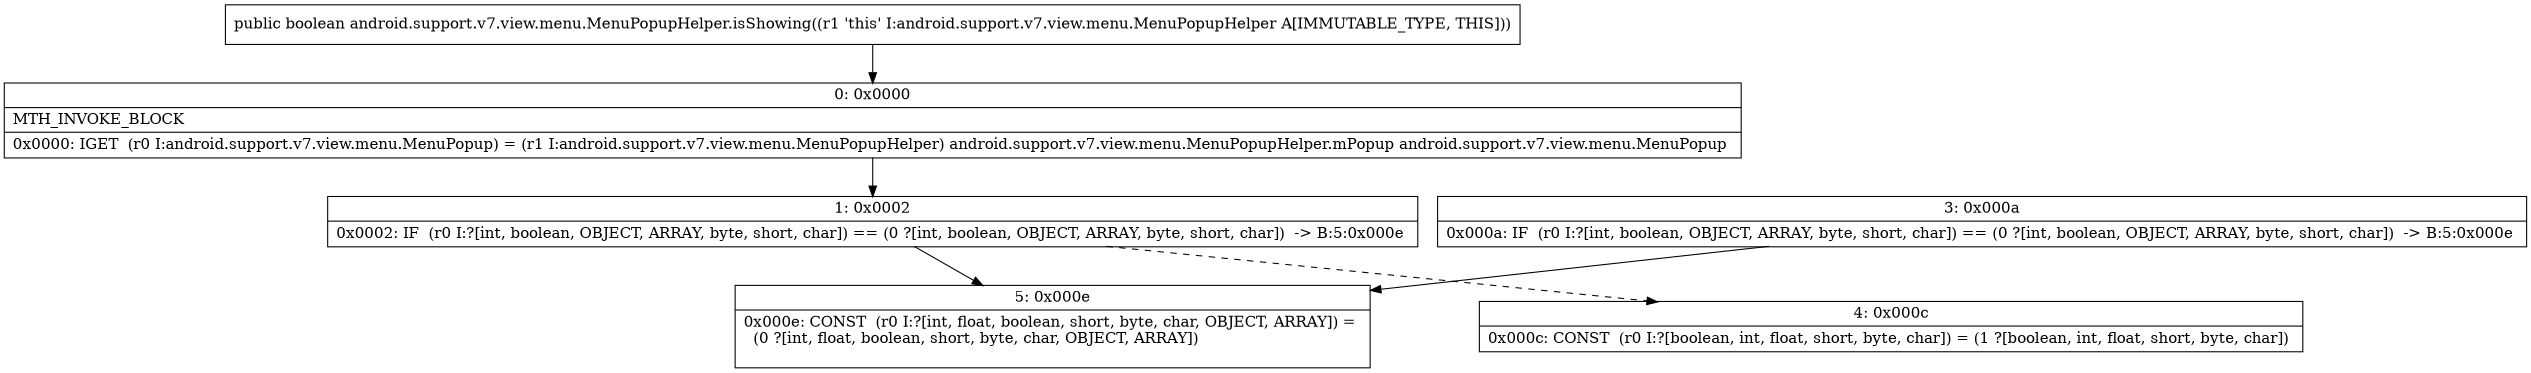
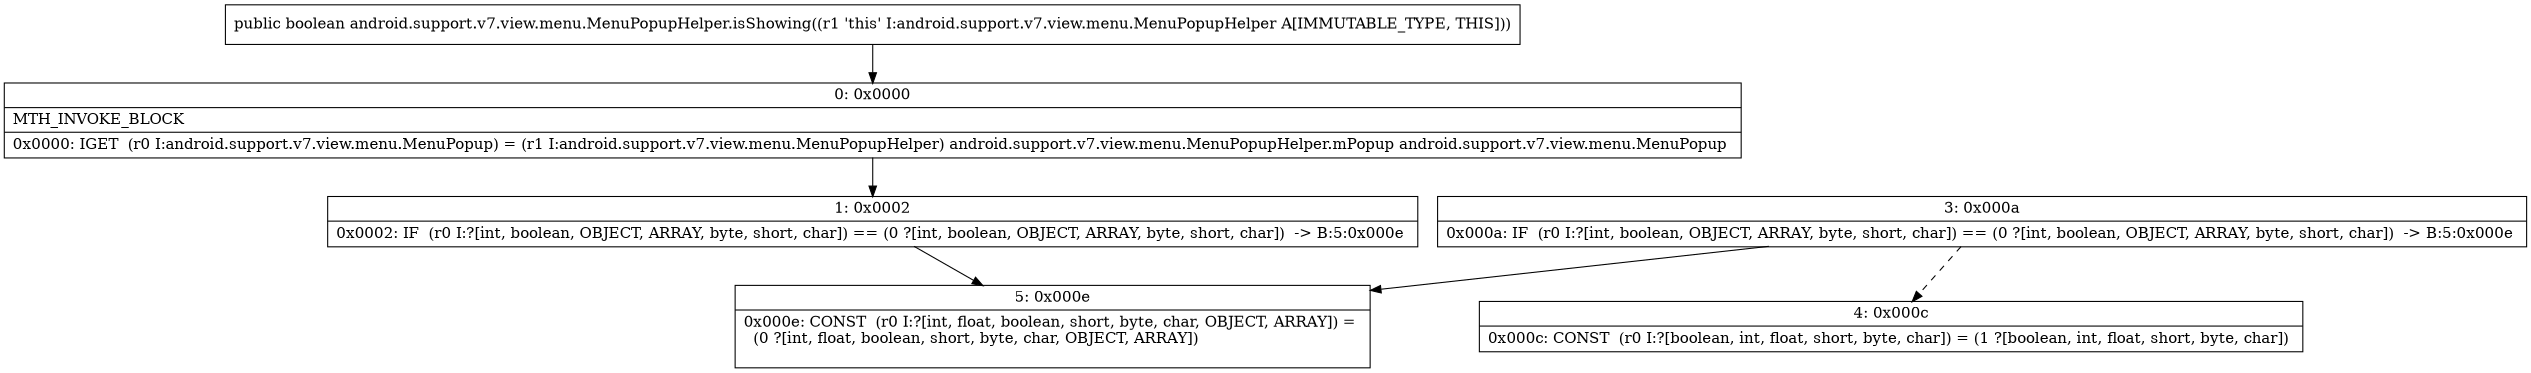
(1377, 274) -> (1940, 270)
